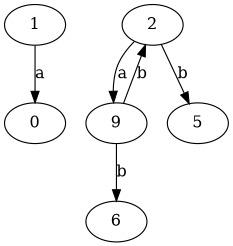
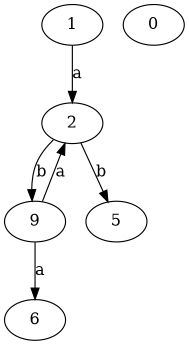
(35, 68) -> (72, 68)
(123, 74) -> (42, 172)
(142, 74) -> (60, 172)
(122, 172) -> (40, 271)
